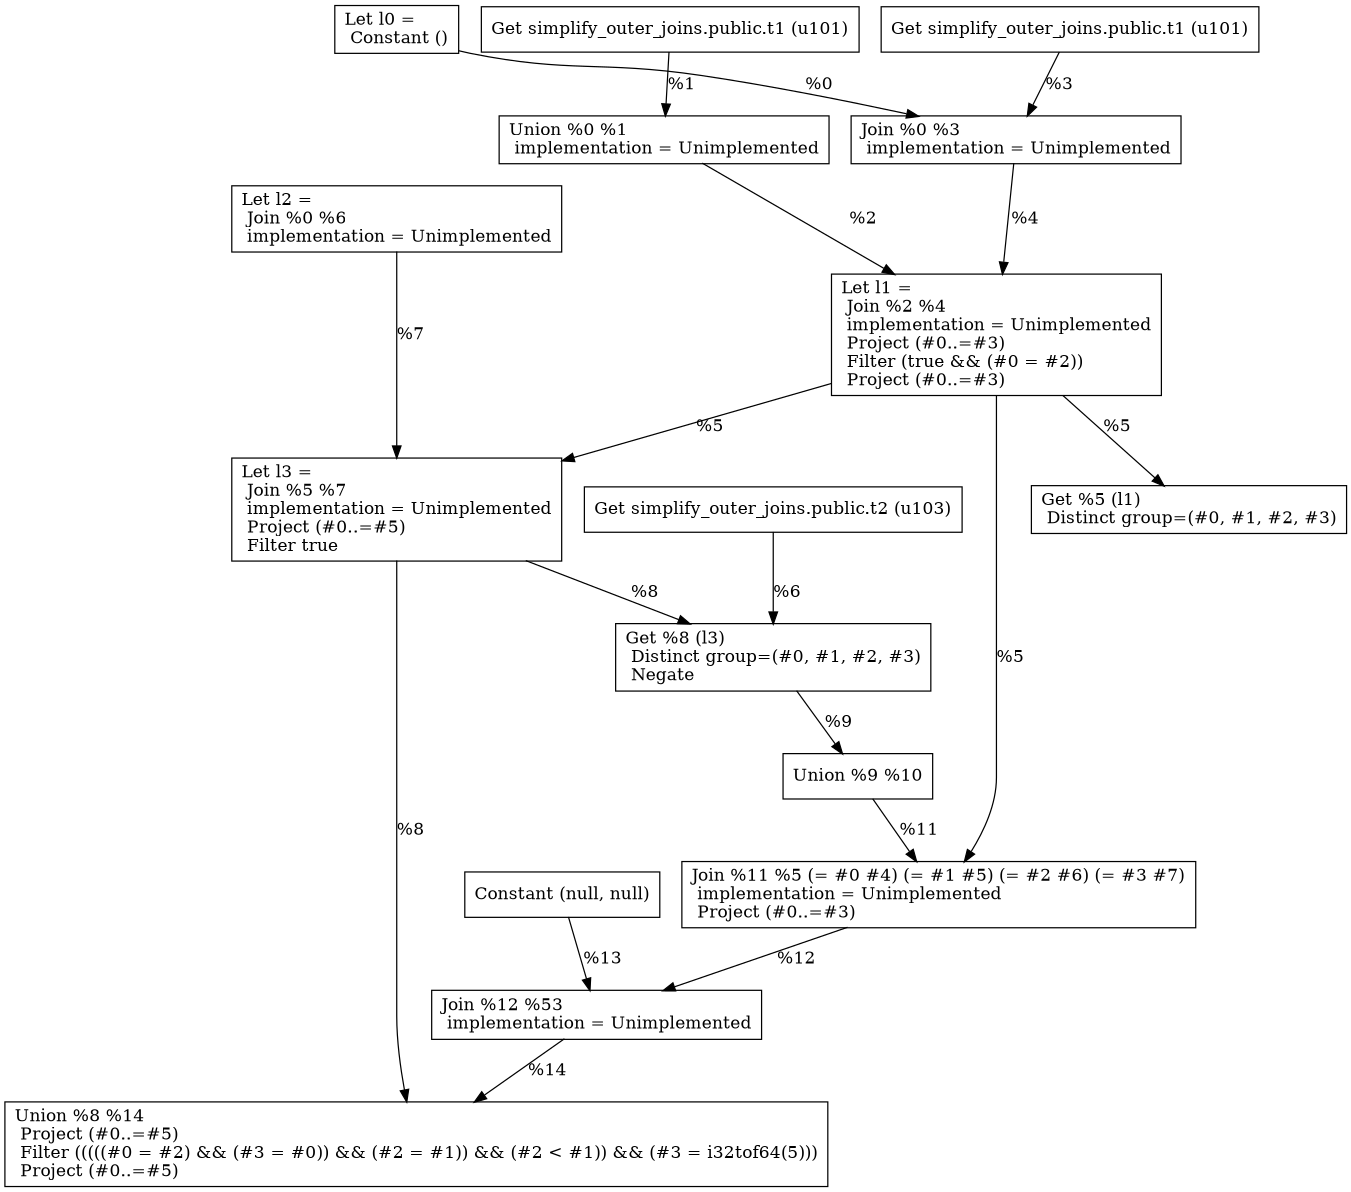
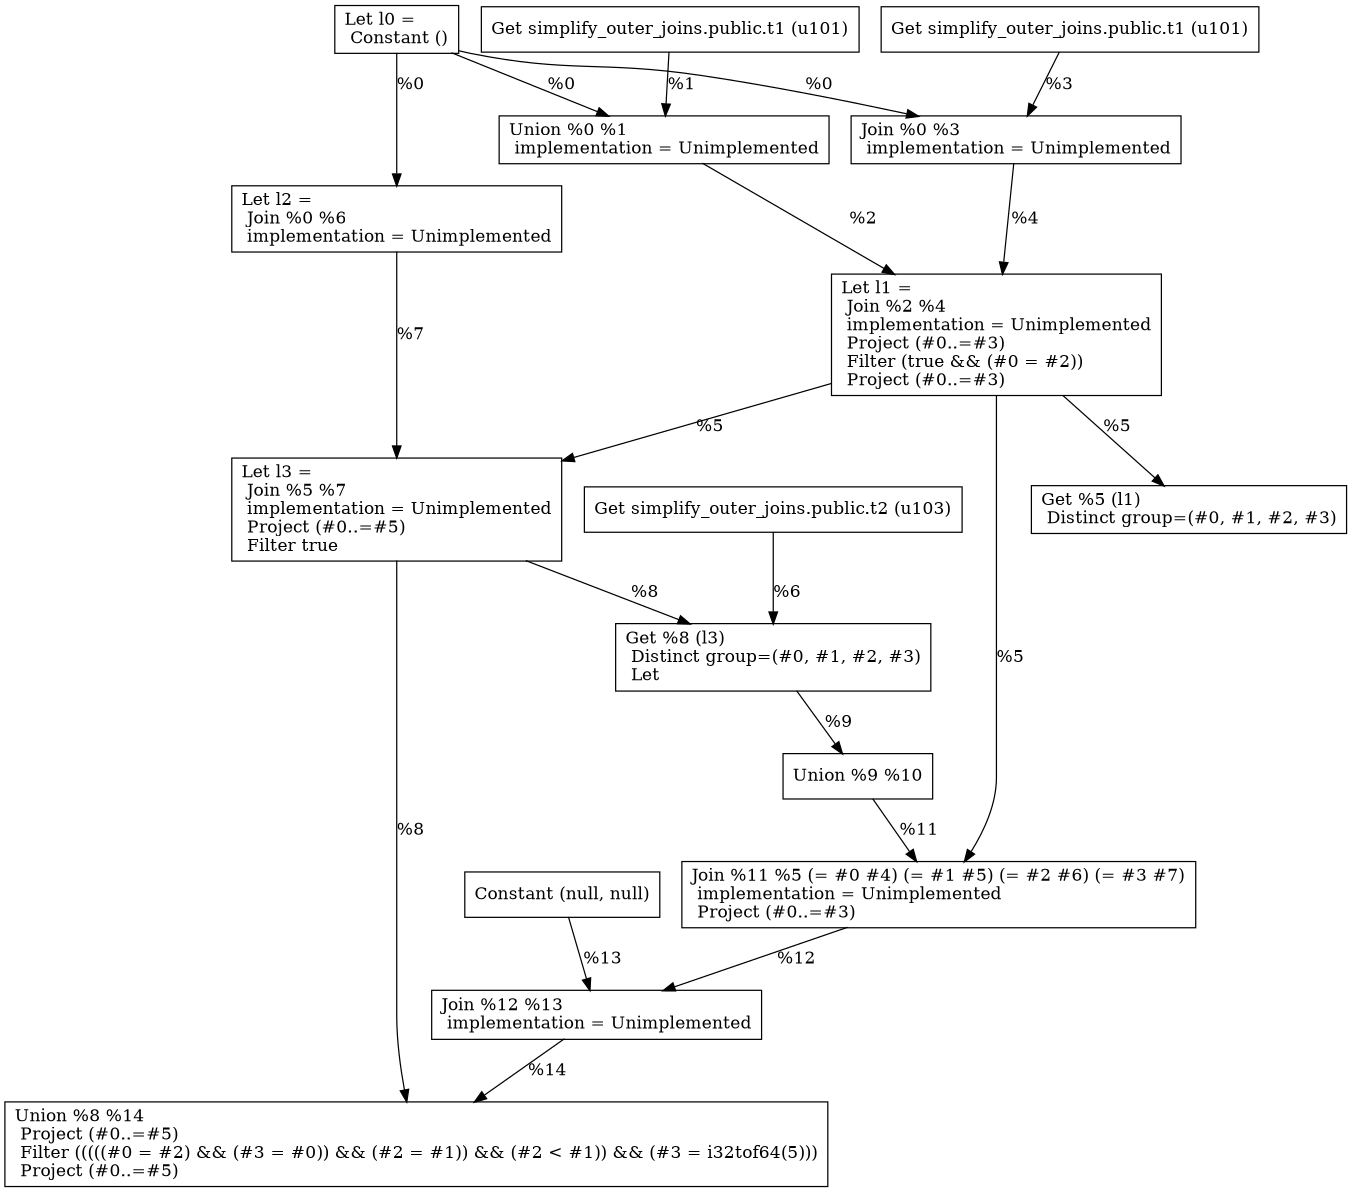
none -> (524, 82)
none -> (397, 113)
(773, 657) -> (773, 657)
(597, 1015) -> (597, 1015)
